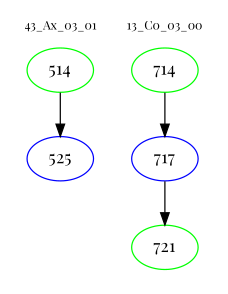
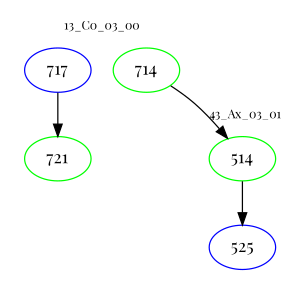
(165, 108) -> (207, 116)
